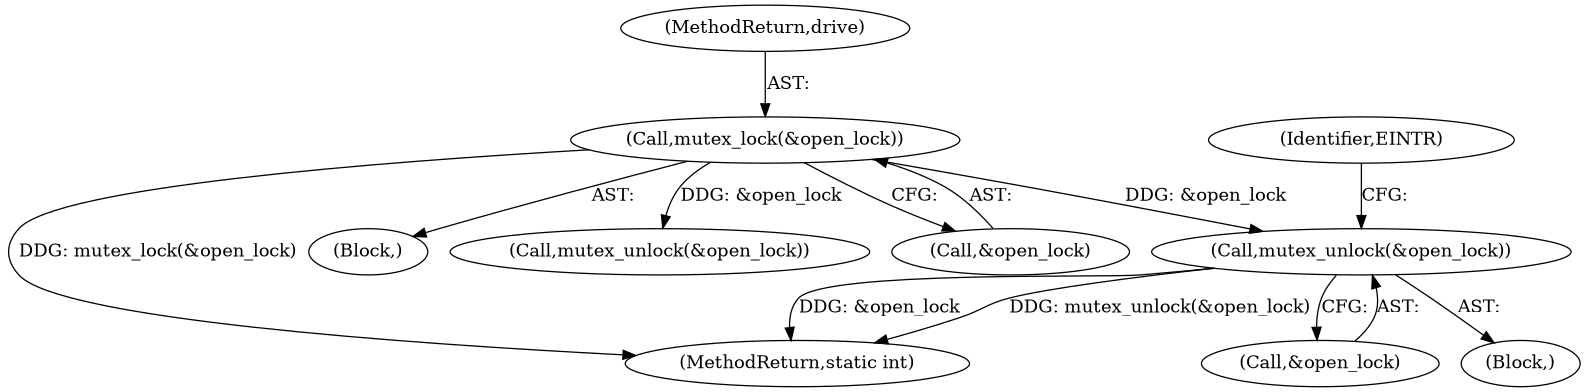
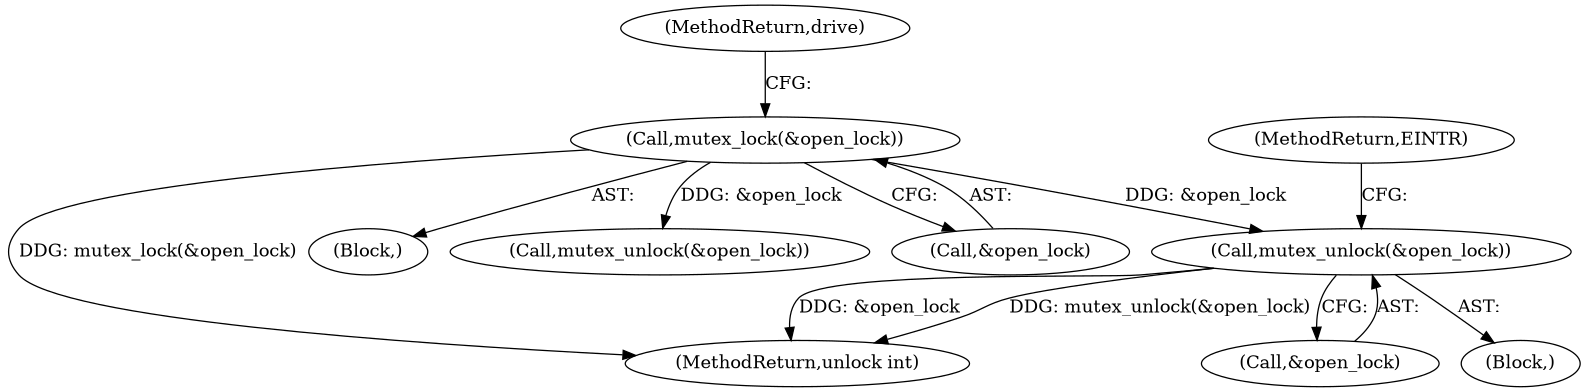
(792, 84) -> (792, 84)
(1361, 140) -> (1361, 140)
(797, 364) -> (797, 364)
